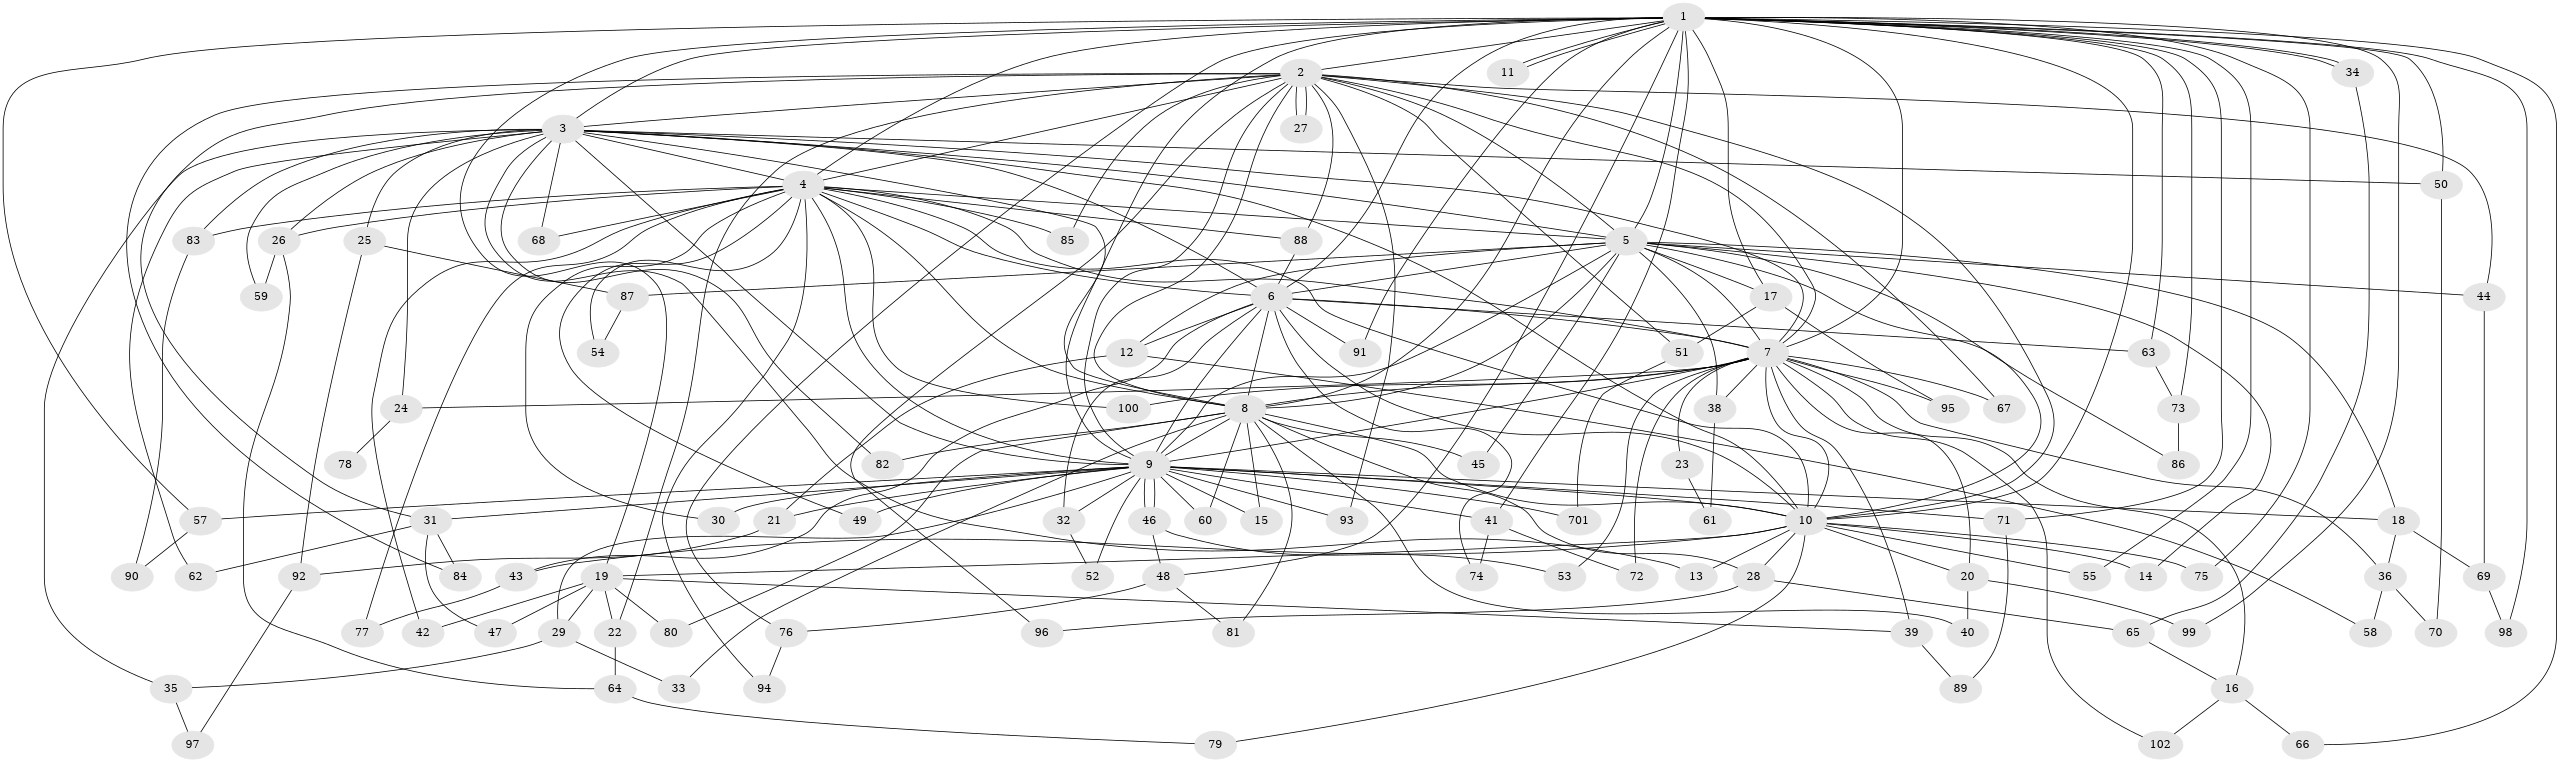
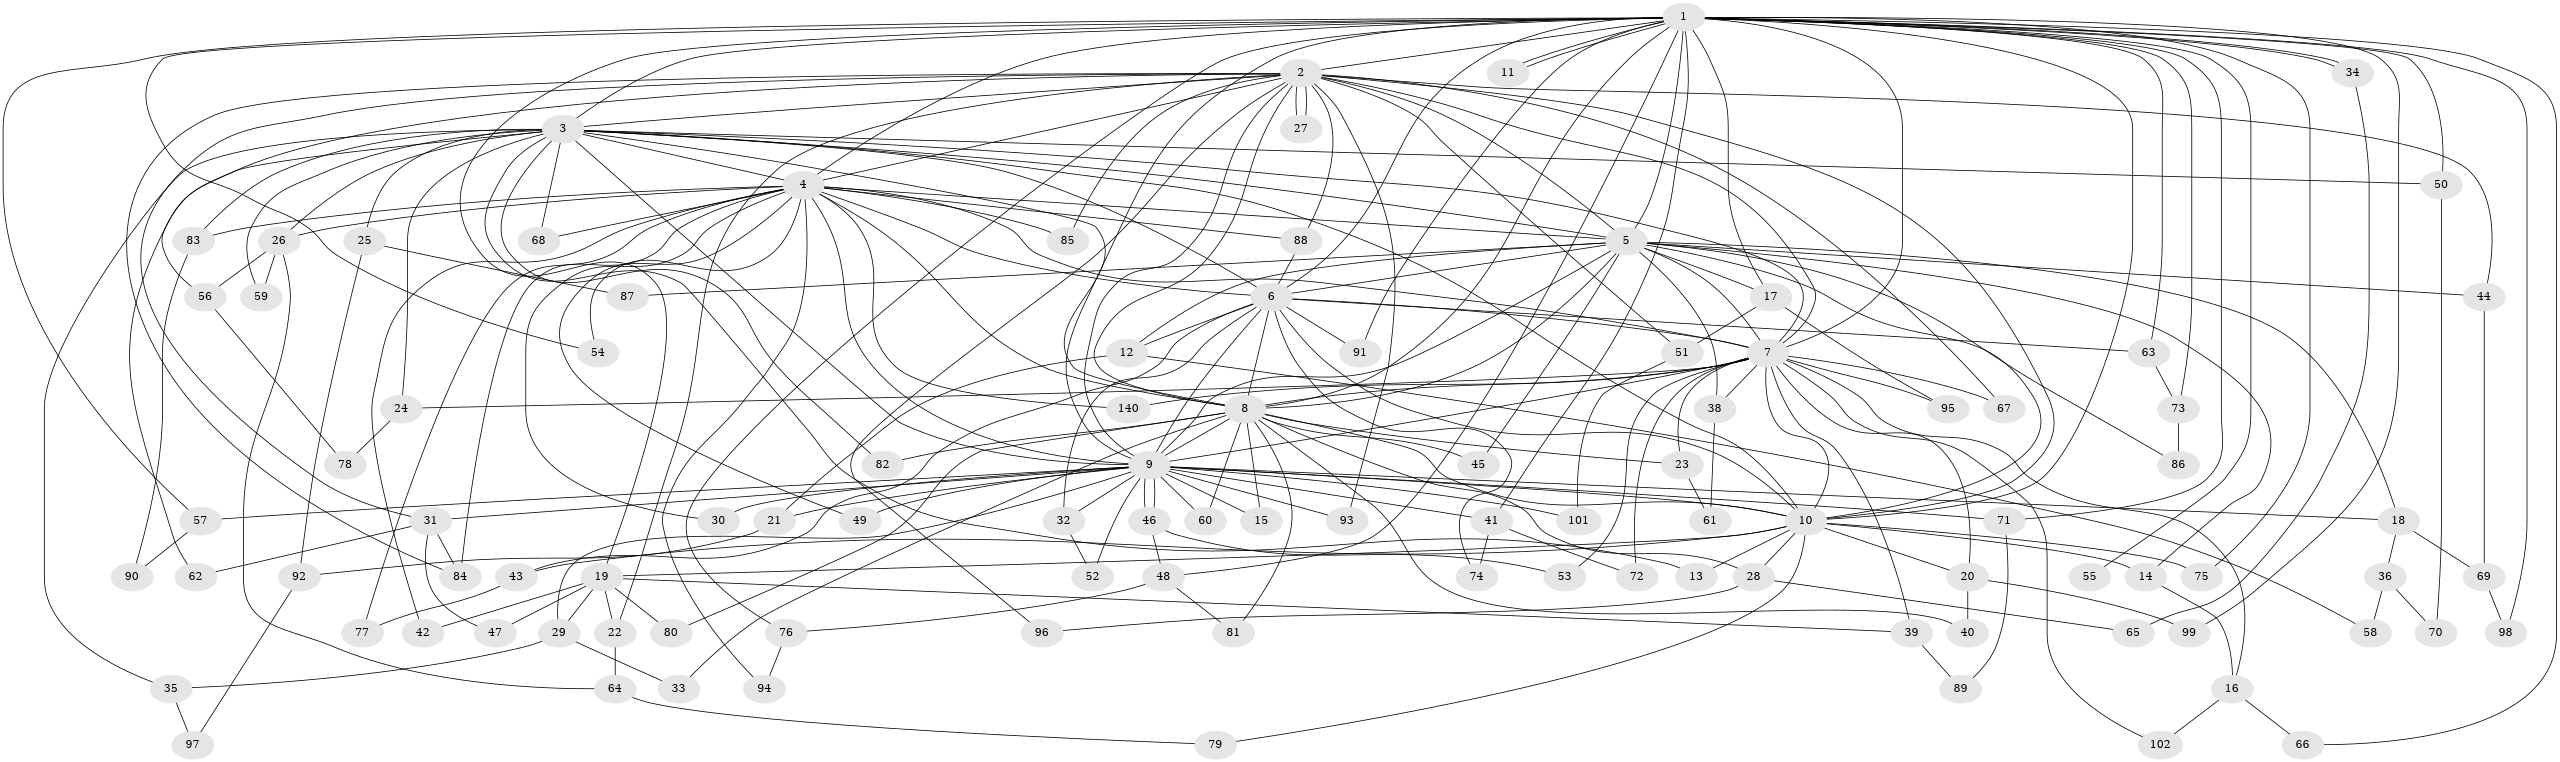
none -> (205, 297)
(1334, 315) -> (528, 289)
(613, 325) -> (146, 101)
(1129, 409) -> (1129, 409)
none -> (1462, 444)
(2084, 463) -> none
(1579, 521) -> (1579, 521)
(1948, 549) -> none
(2183, 661) -> (2210, 614)
